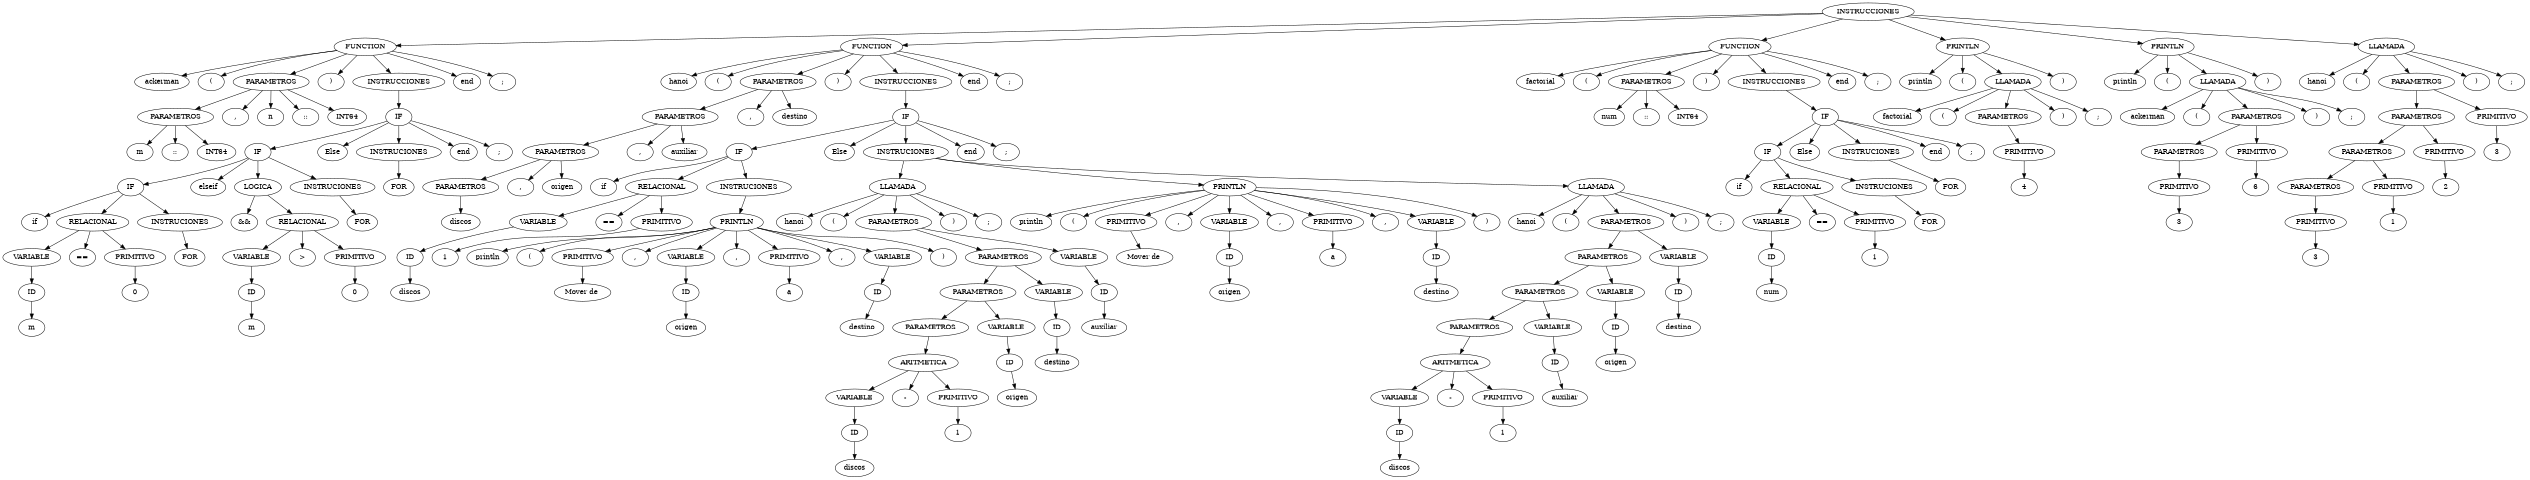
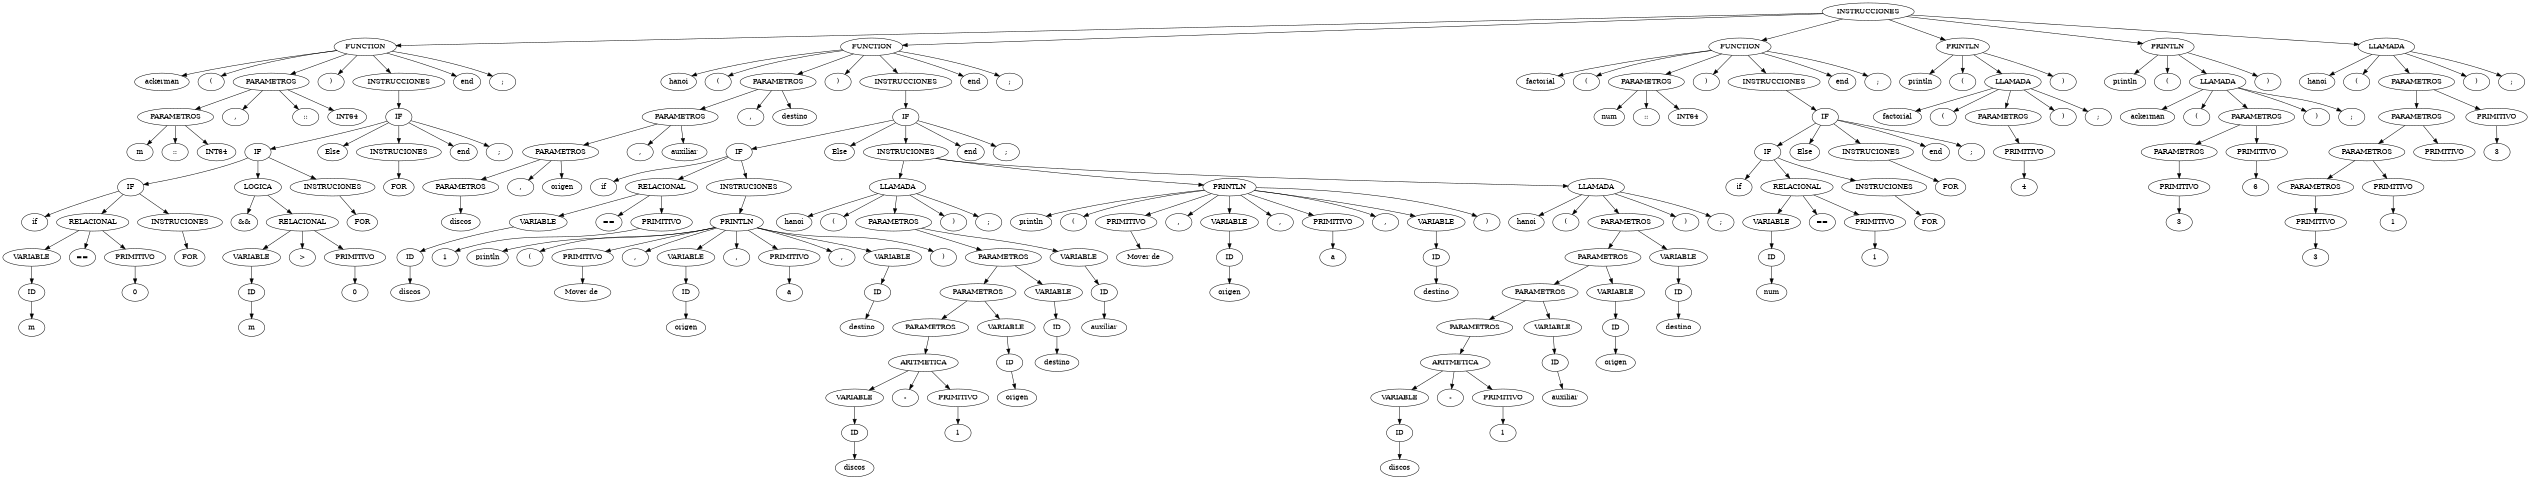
(271, 117) -> none
(208, 187) -> none
(2446, 187) -> none
